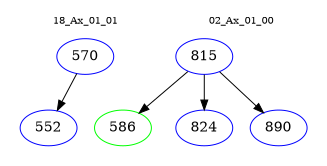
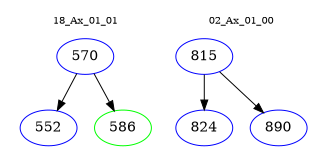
(175, 83) -> (102, 88)
